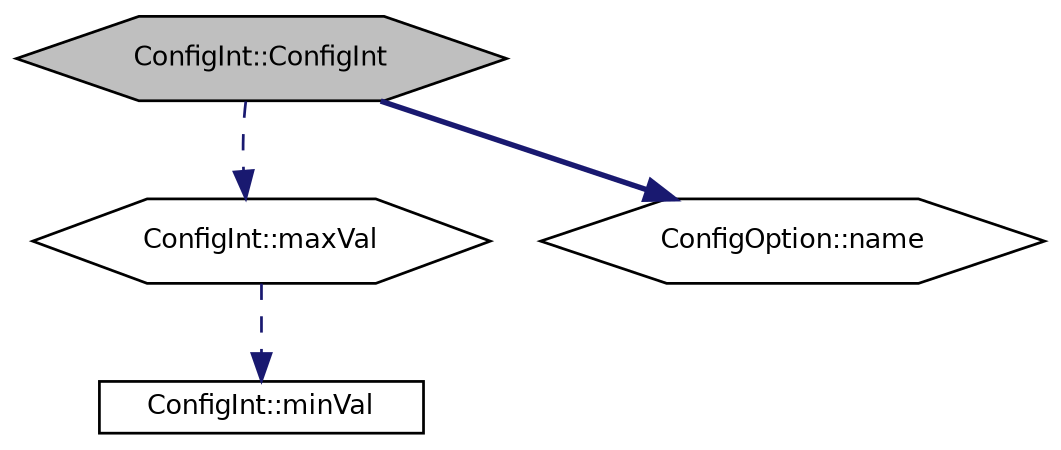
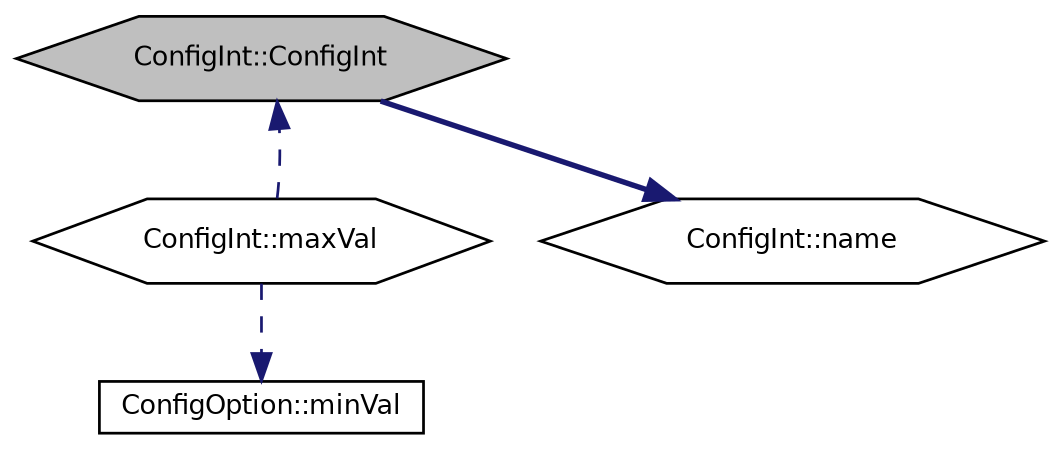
(243, 136) -> (280, 164)
(793, 241) -> (793, 241)
(261, 407) -> (261, 407)
